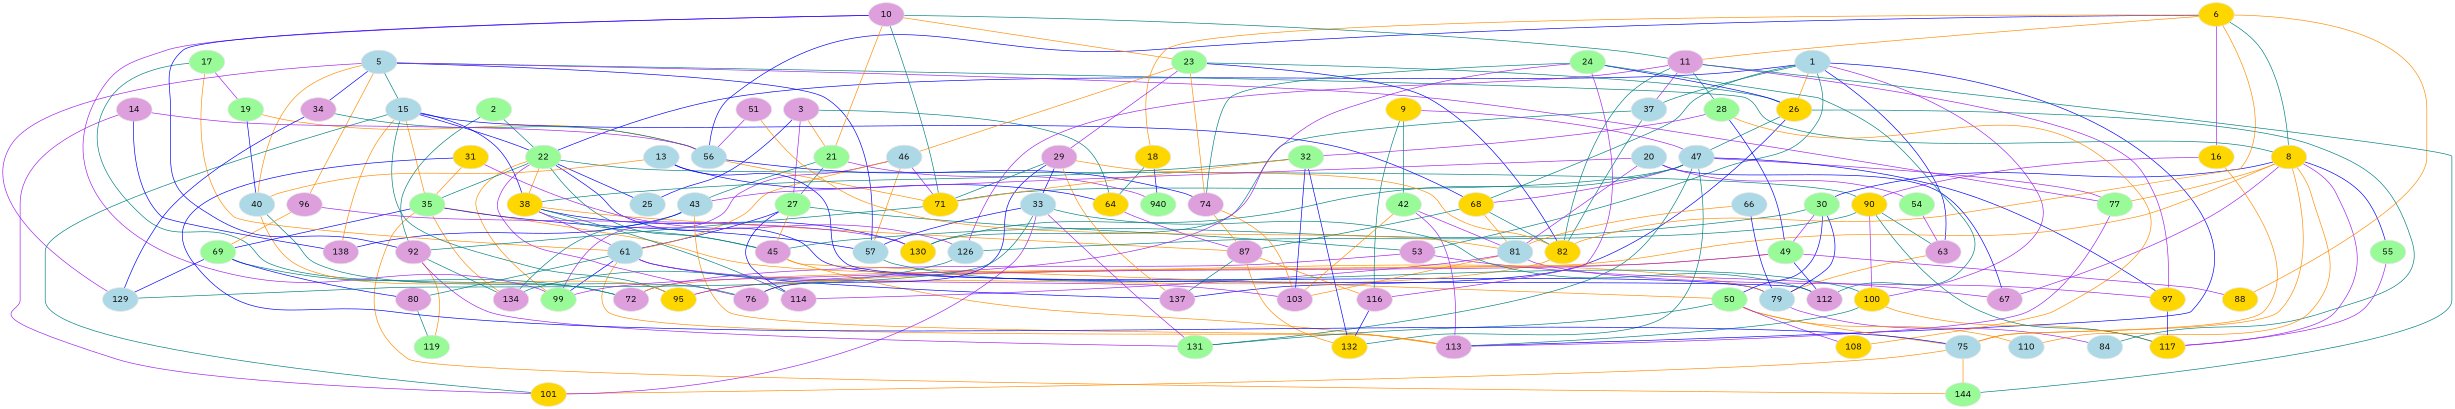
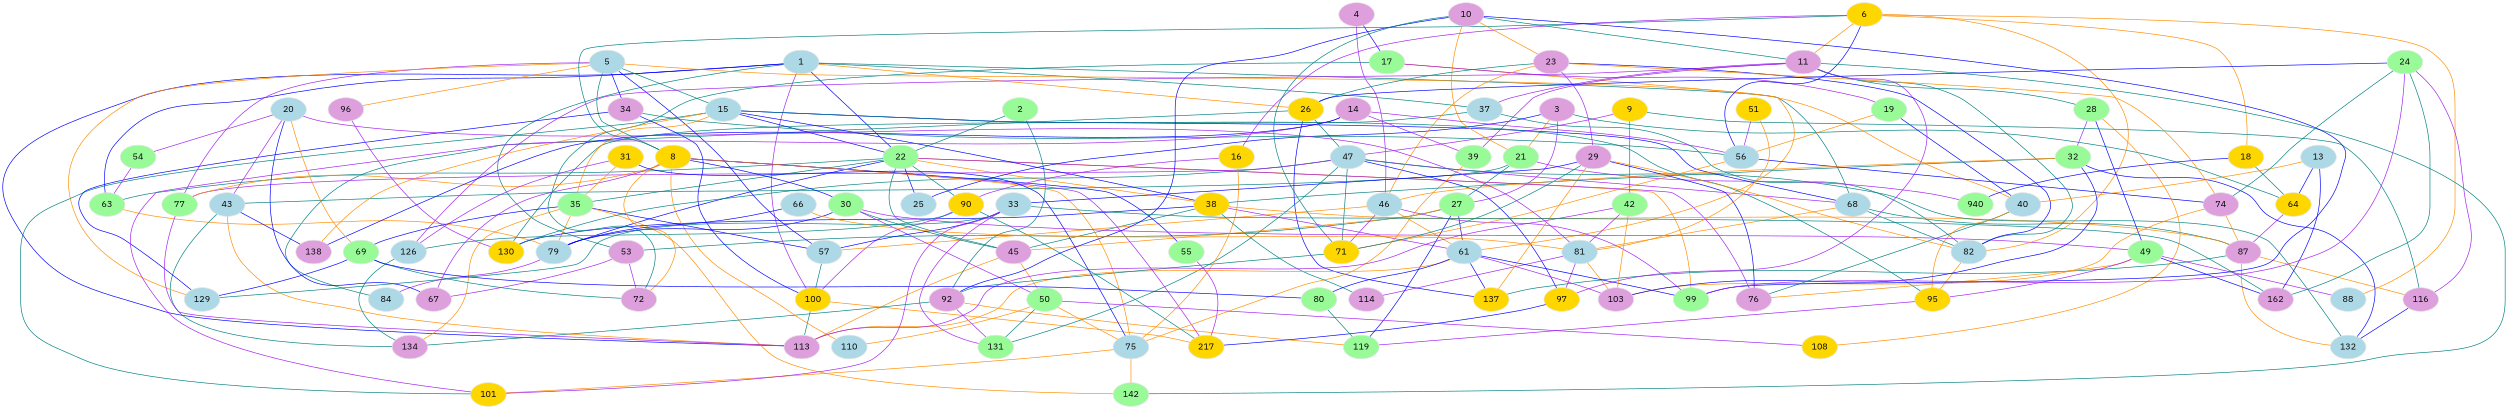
none -> (1357, 15)
(152, 55) -> (2269, 113)
(1189, 62) -> (1551, 62)
(86, 103) -> (113, 113)
(754, 110) -> (1754, 110)
none -> (1473, 157)
(1123, 179) -> (1727, 171)
(1476, 205) -> (1853, 205)
none -> (700, 210)
(261, 228) -> (315, 189)
(1906, 228) -> (464, 173)
(1563, 252) -> (1969, 252)
(1943, 252) -> (107, 205)
(746, 254) -> (1413, 278)
(1806, 268) -> (941, 250)
(519, 276) -> (1391, 275)
(413, 300) -> (1319, 300)
(1177, 300) -> (1491, 300)
(1824, 300) -> (2276, 300)
(2240, 300) -> (2348, 300)
none -> (1647, 323)
(1349, 347) -> (2348, 347)
(2168, 347) -> (1206, 347)
(1963, 395) -> (1131, 395)
